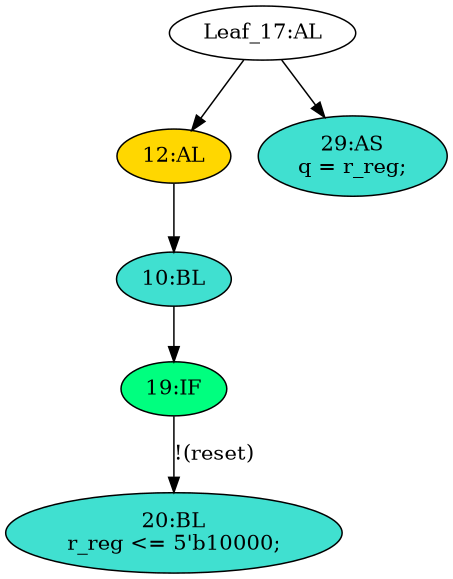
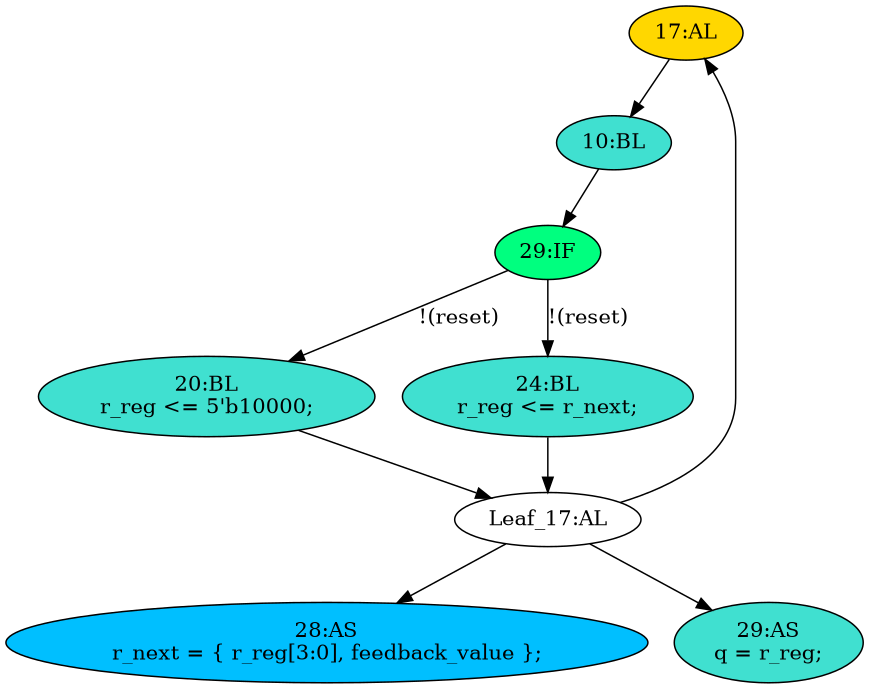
(174, 156) -> (686, 33)
(174, 389) -> (548, 252)
none -> (548, 397)
none -> (387, 462)
none -> (327, 643)
